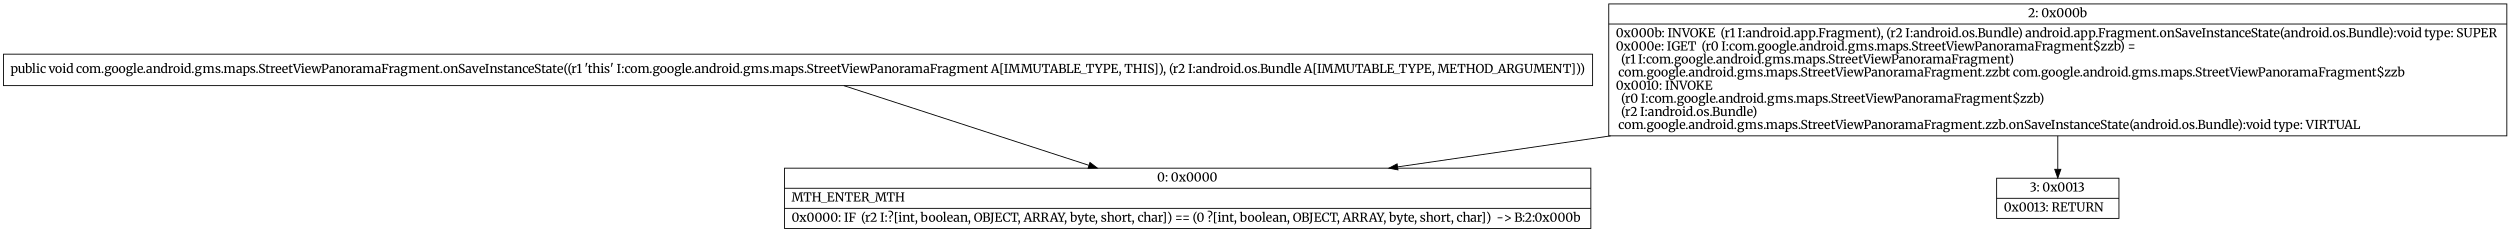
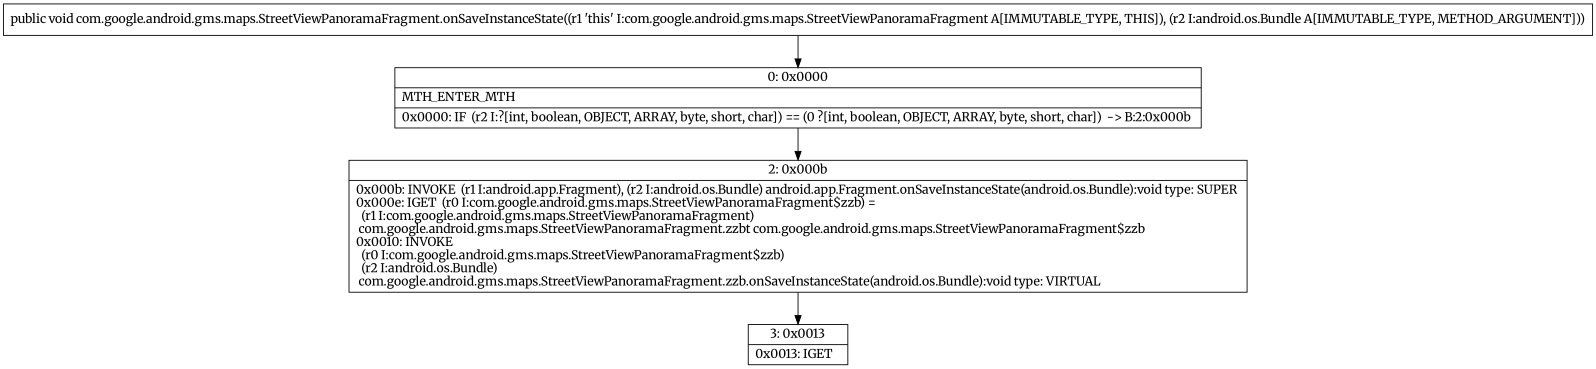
(1504, 151) -> (798, 140)
(2058, 208) -> (798, 354)
